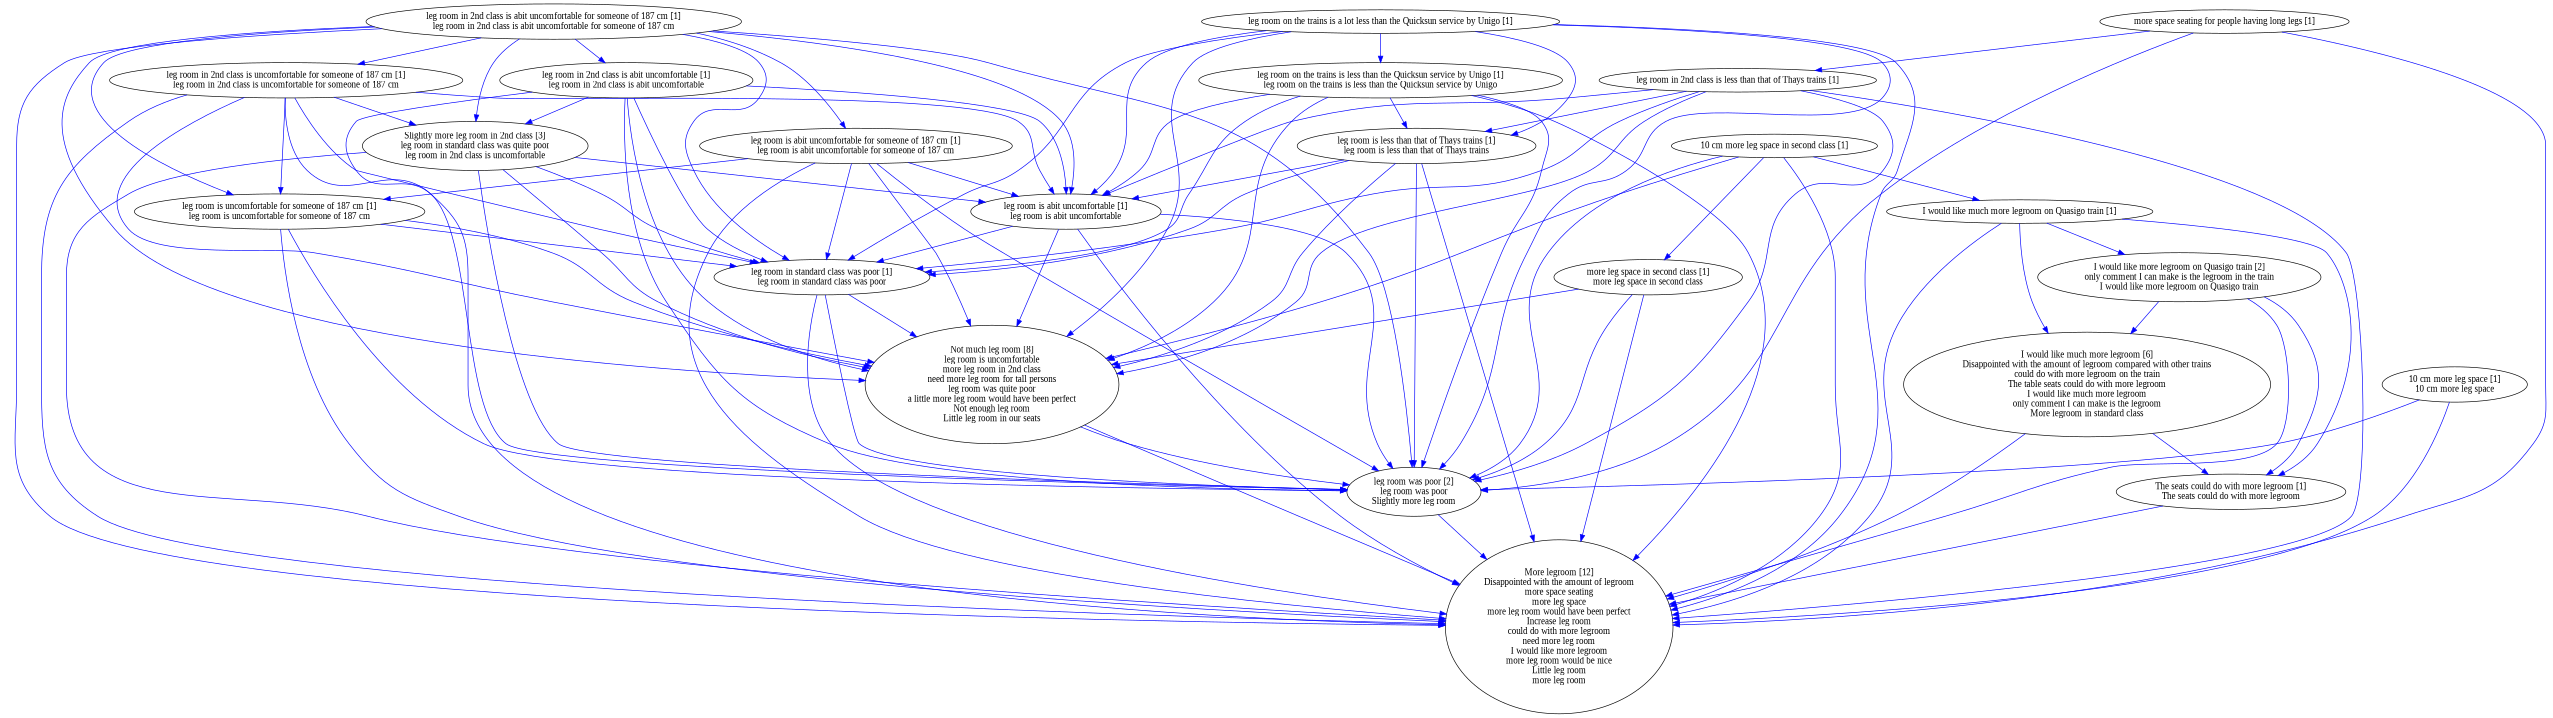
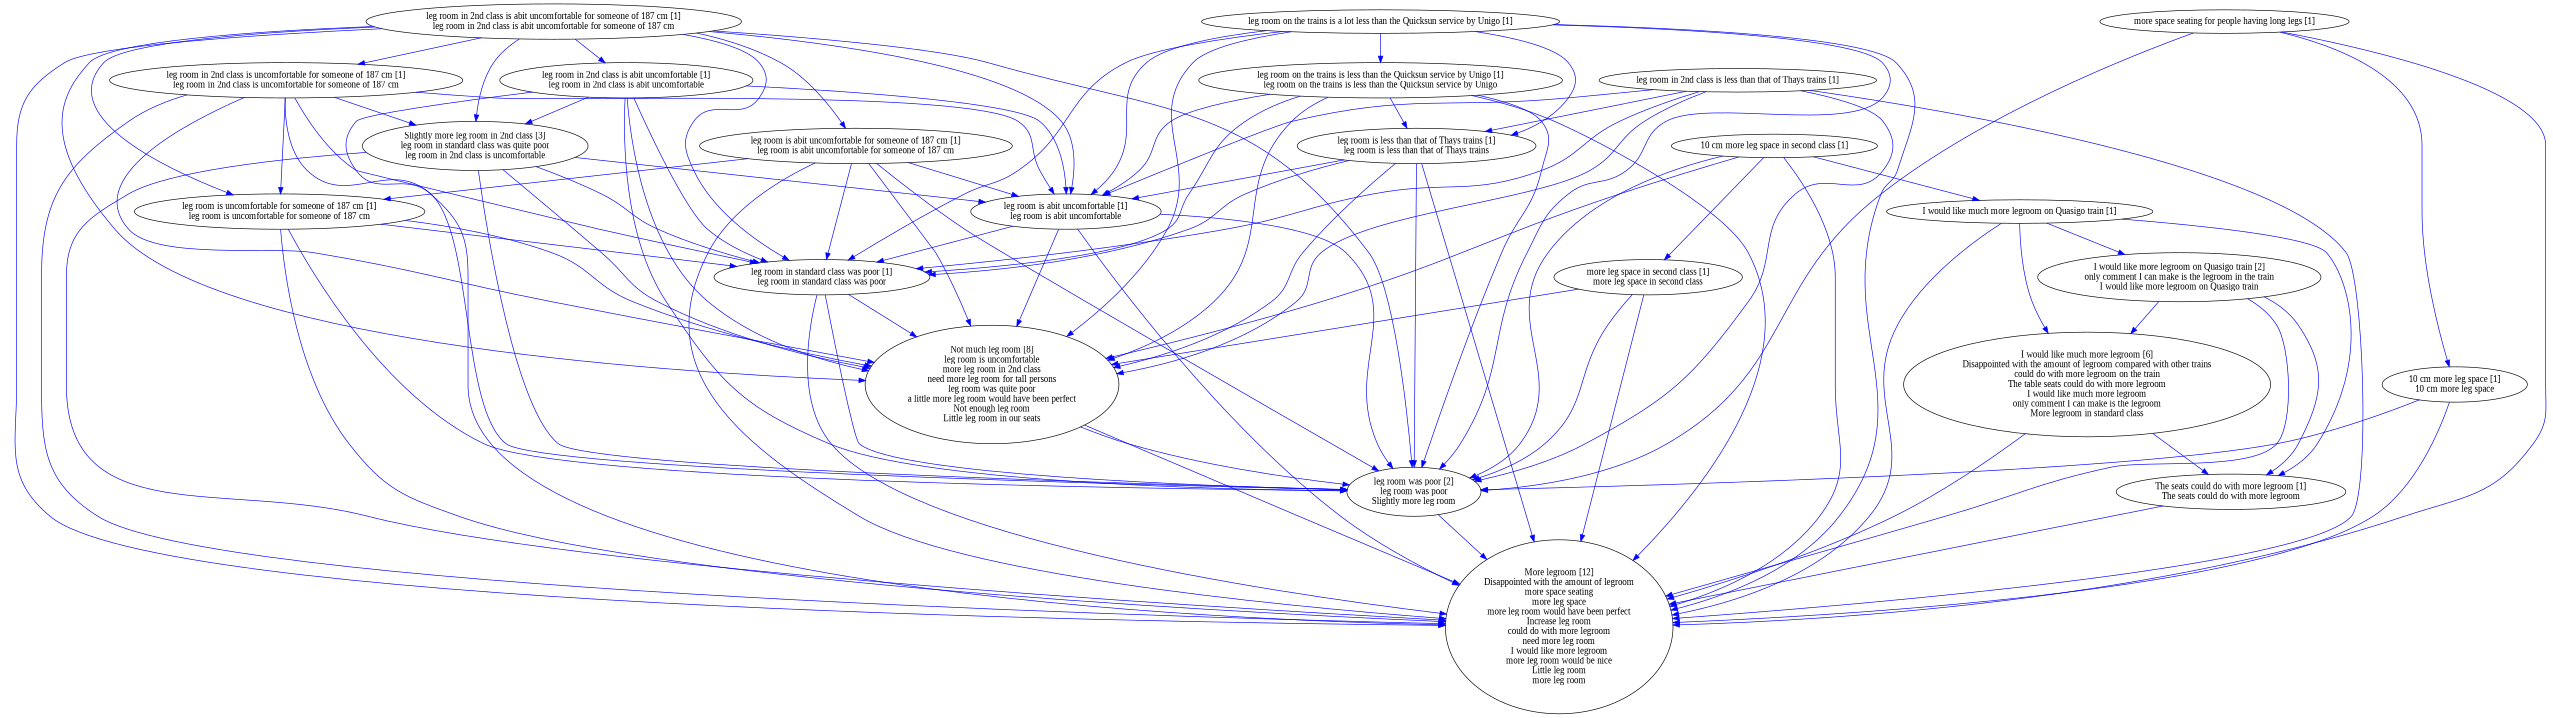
(1986, 50) -> (2422, 157)
